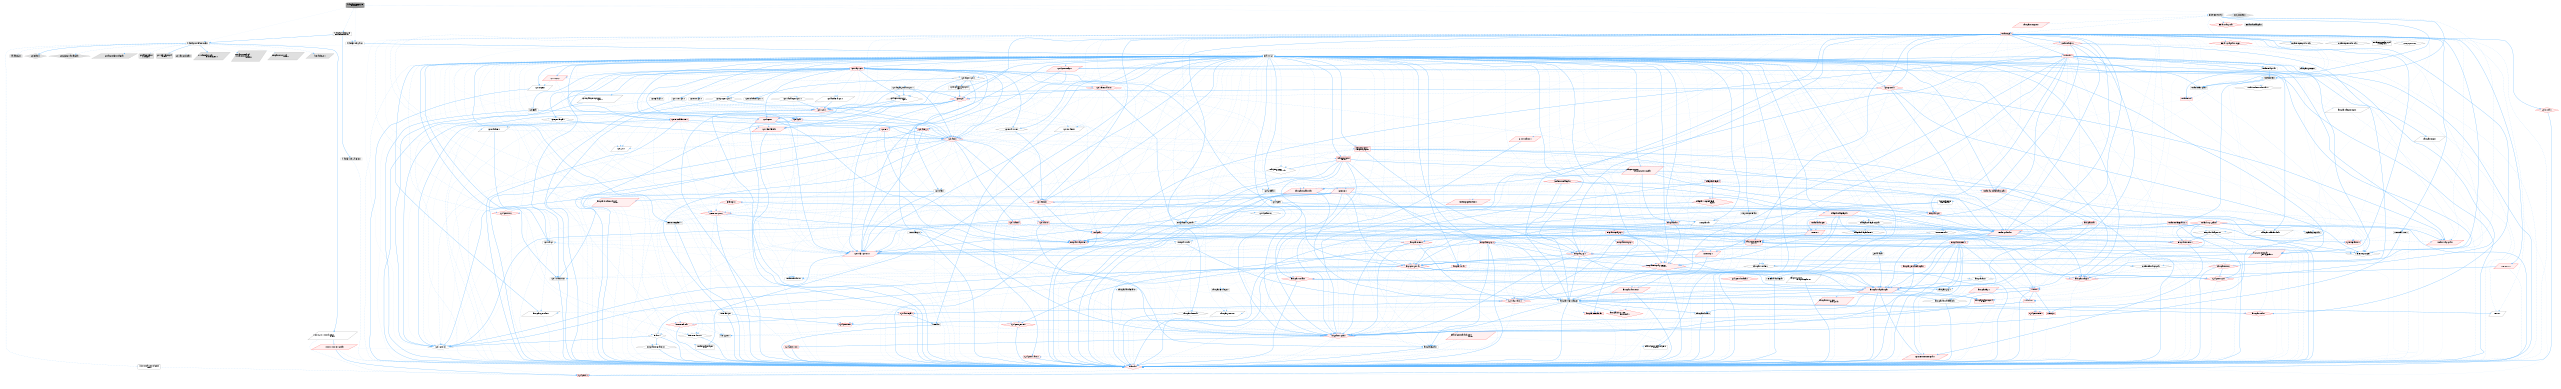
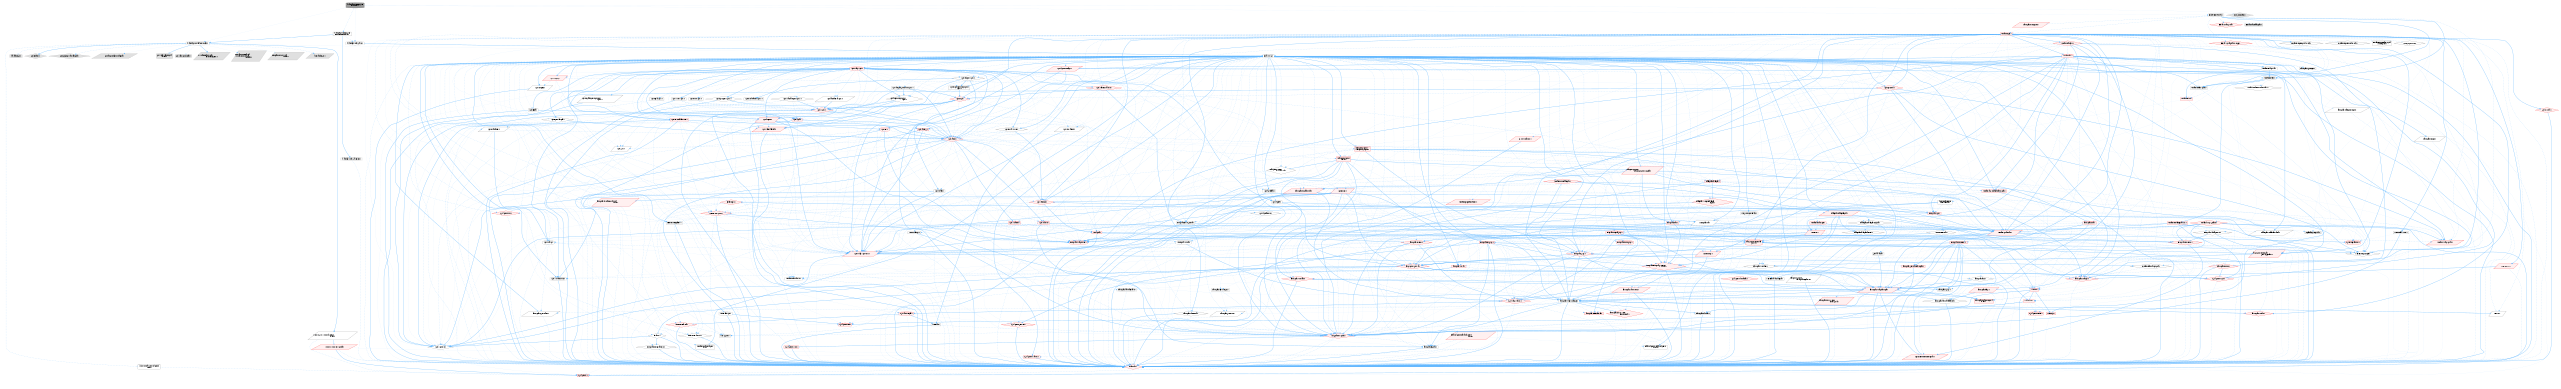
(146, 56) -> none
